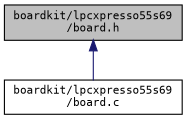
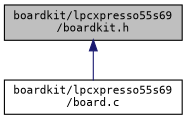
(93, 23) -> (93, 23)
